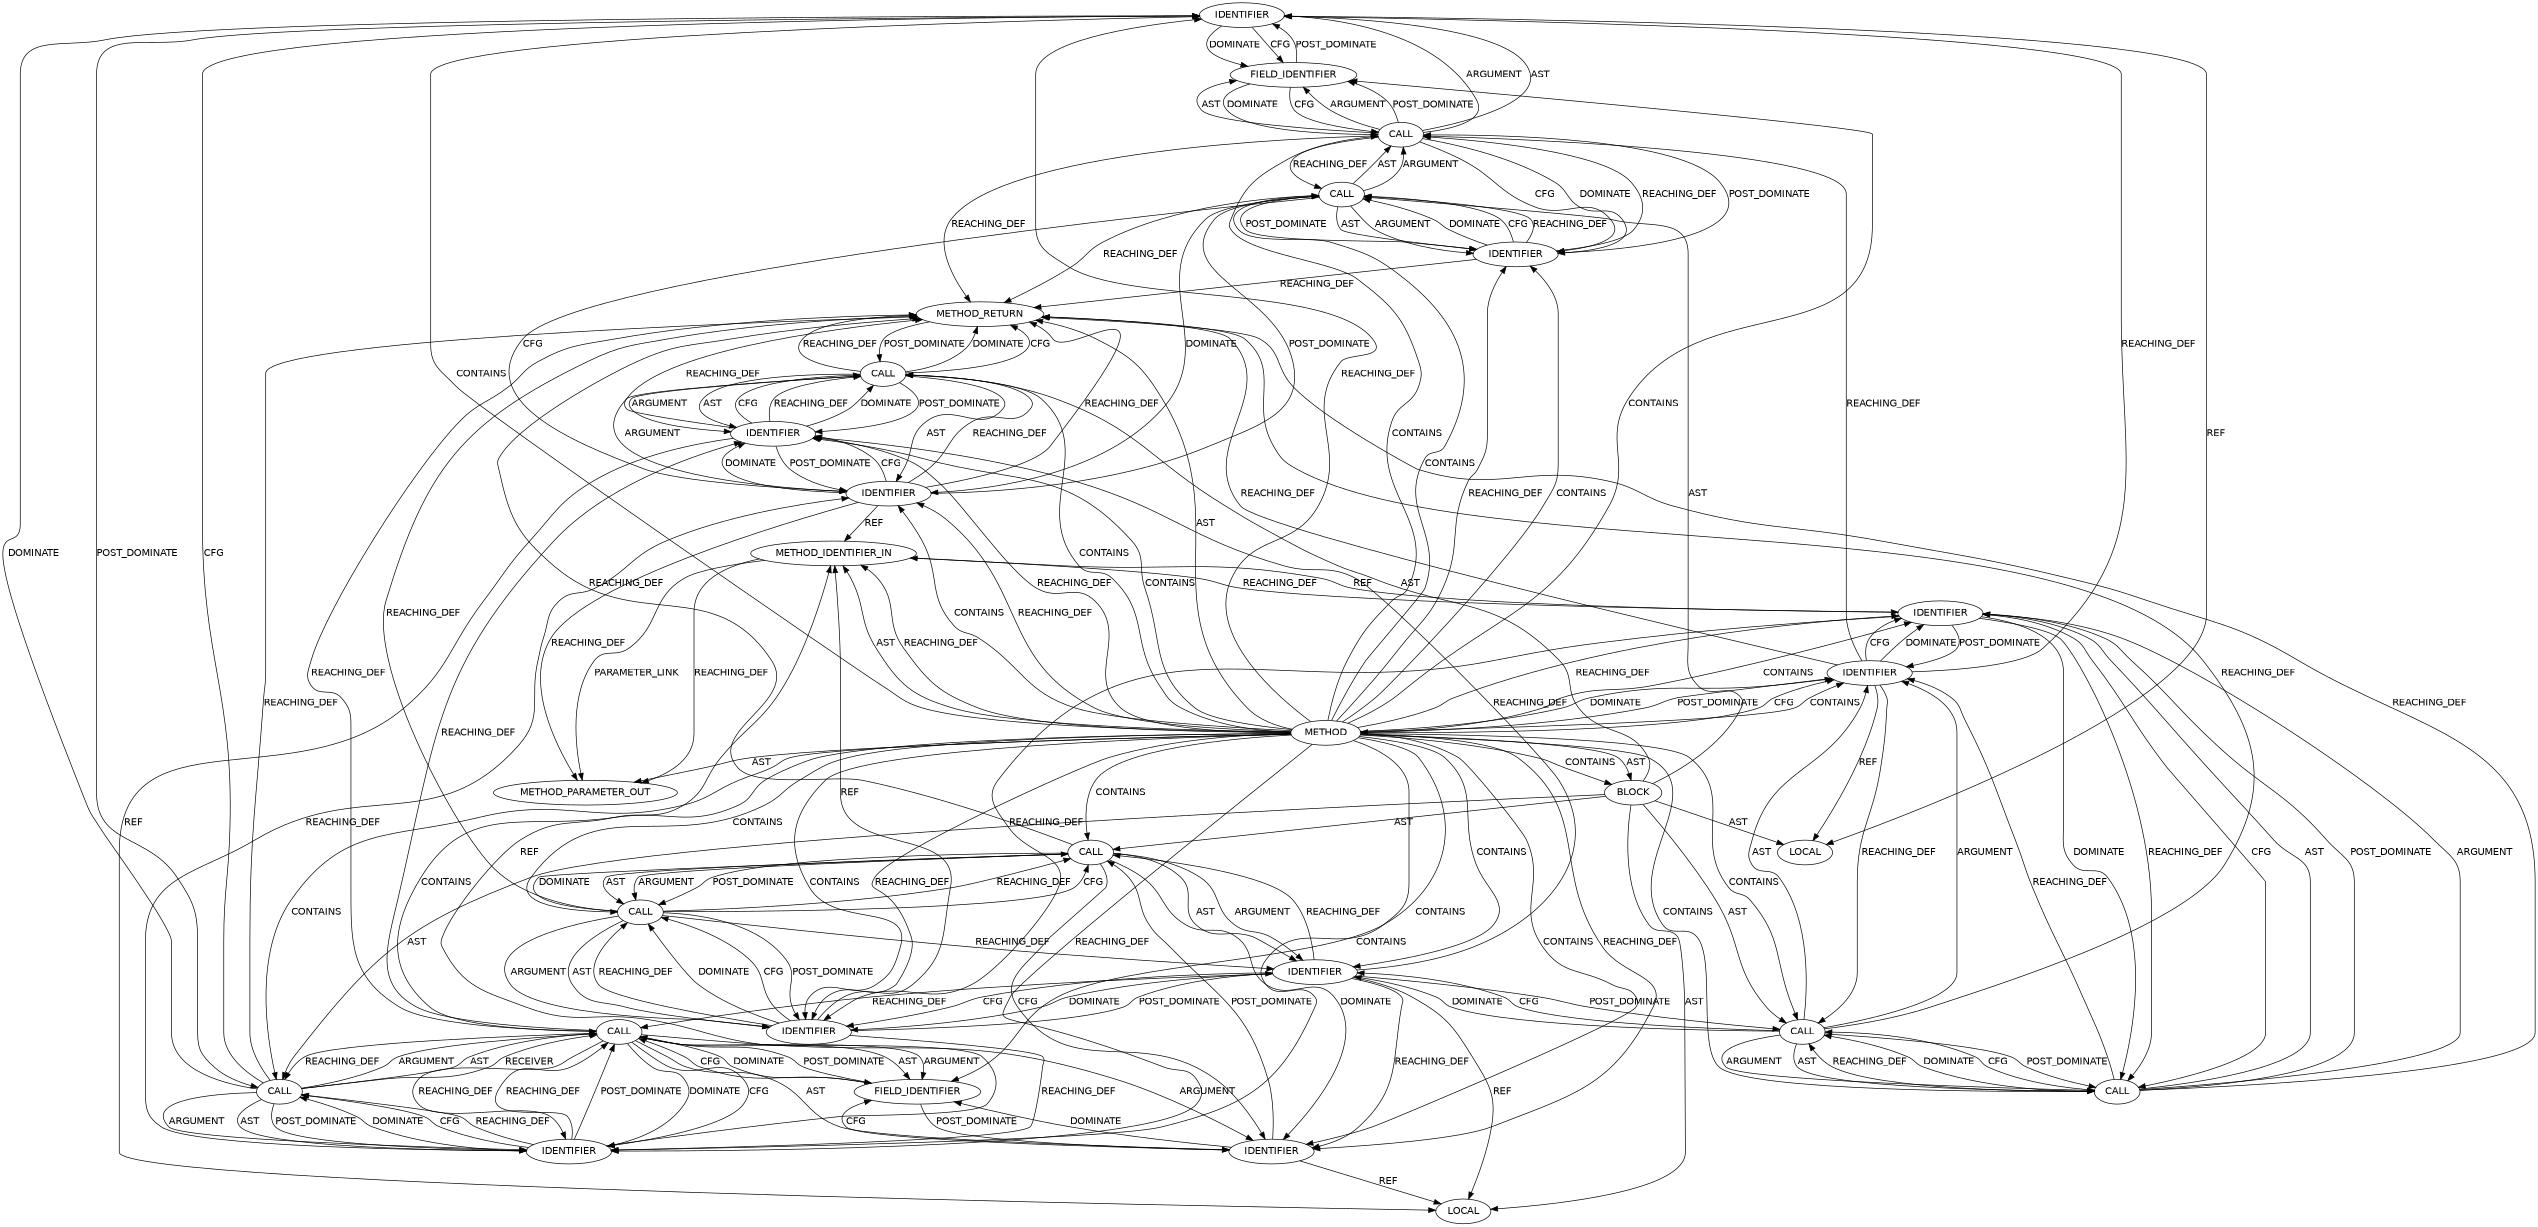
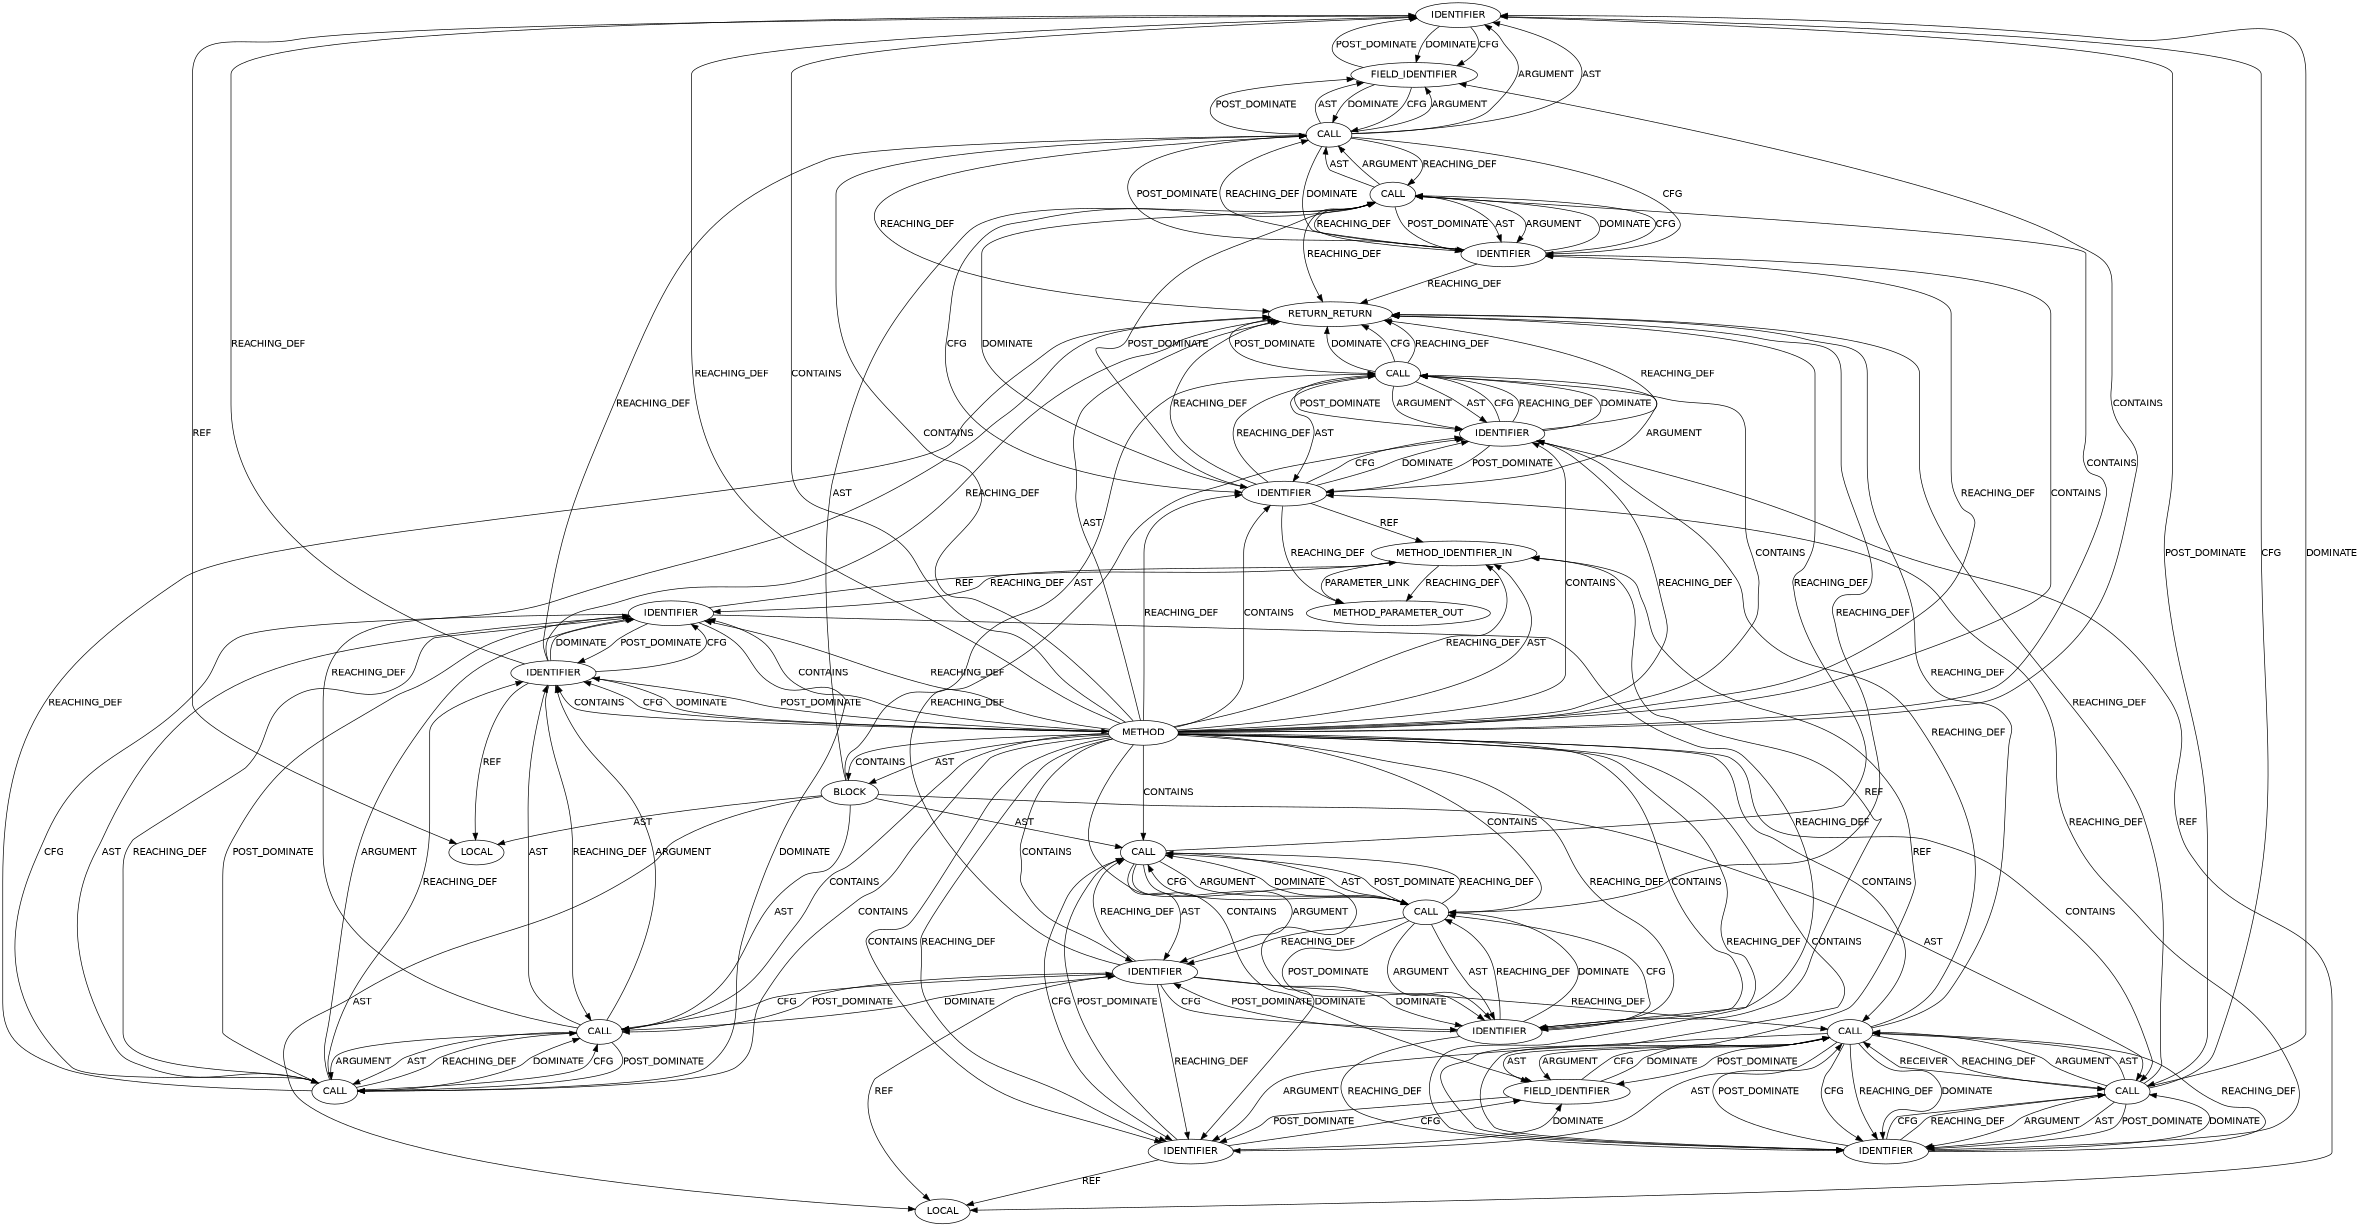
(980, 314) -> (1330, 314)
(965, 744) -> none
